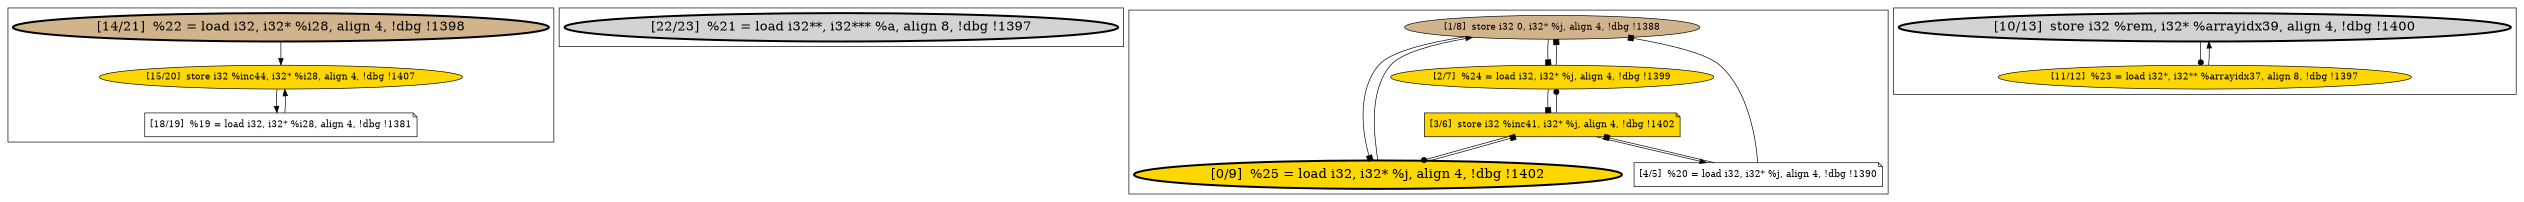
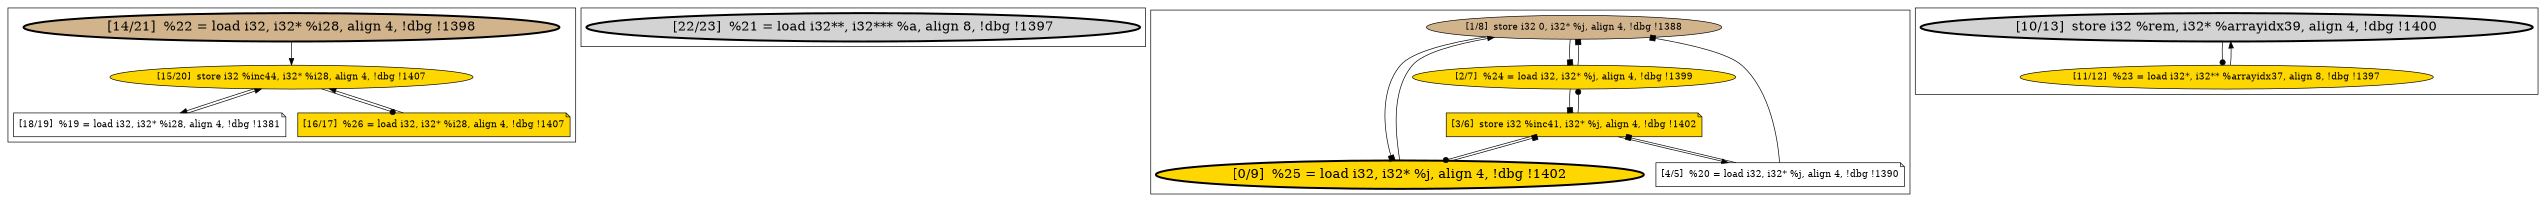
none -> (434, 125)
